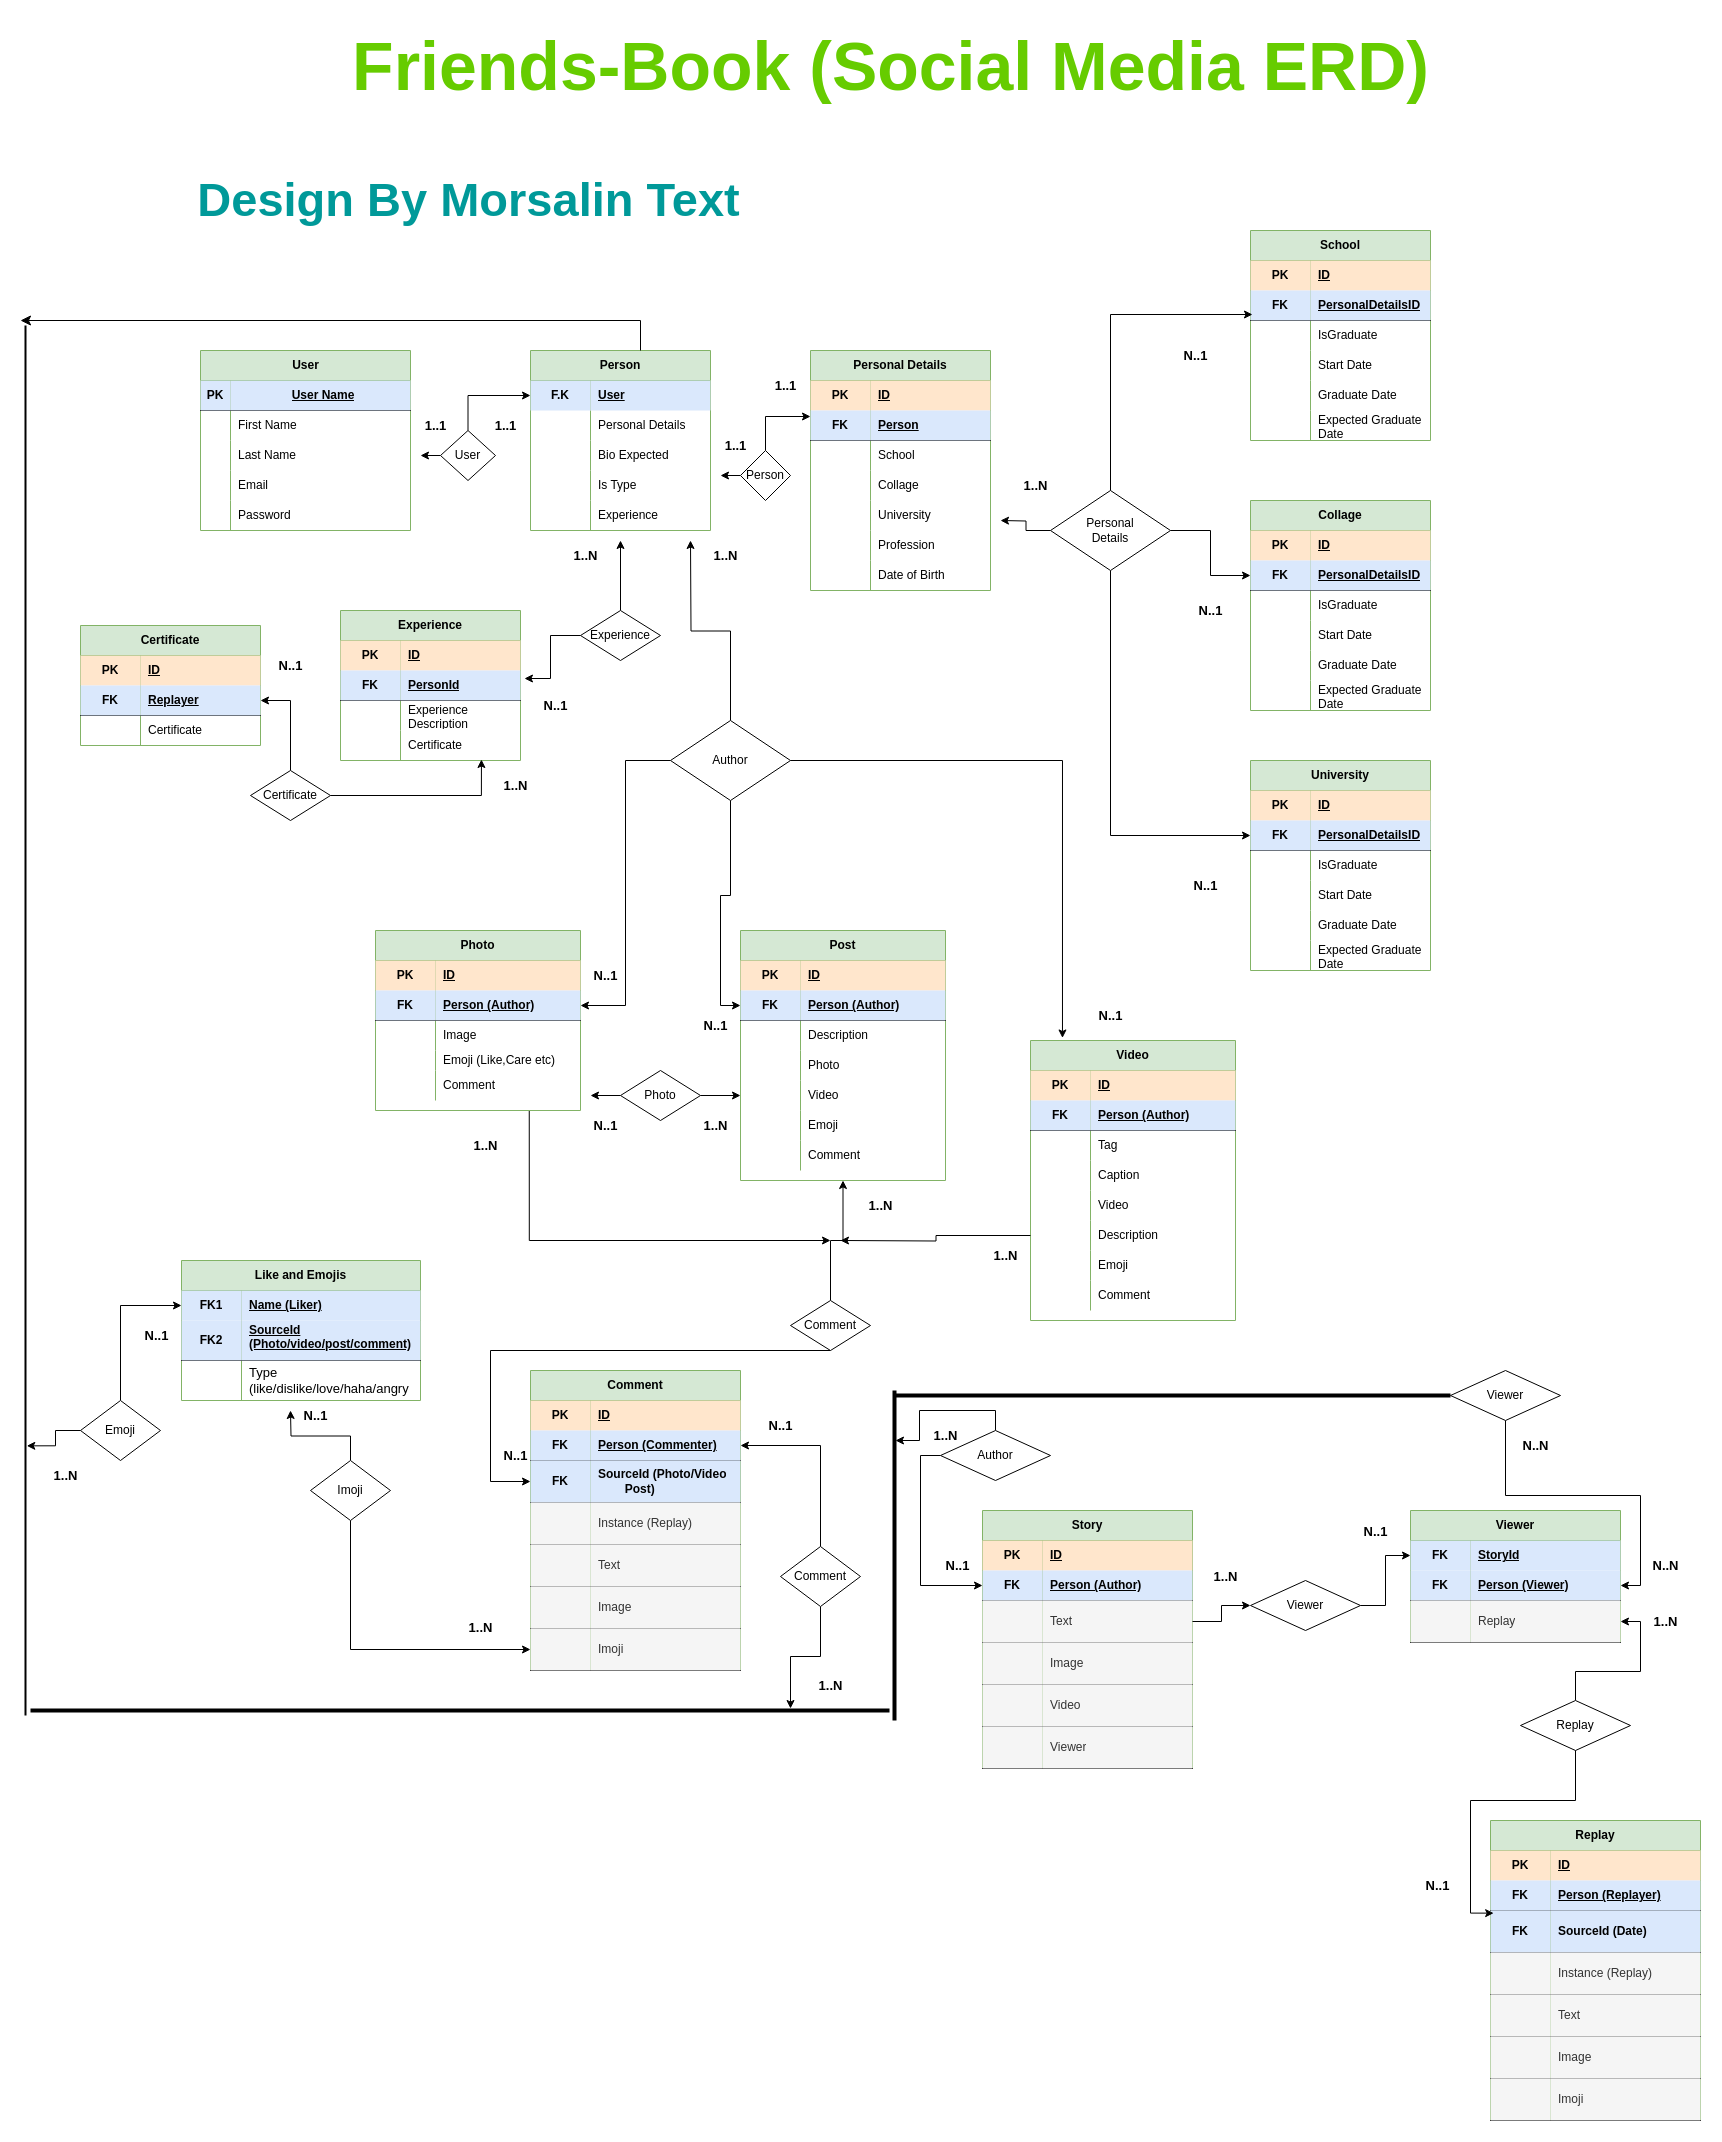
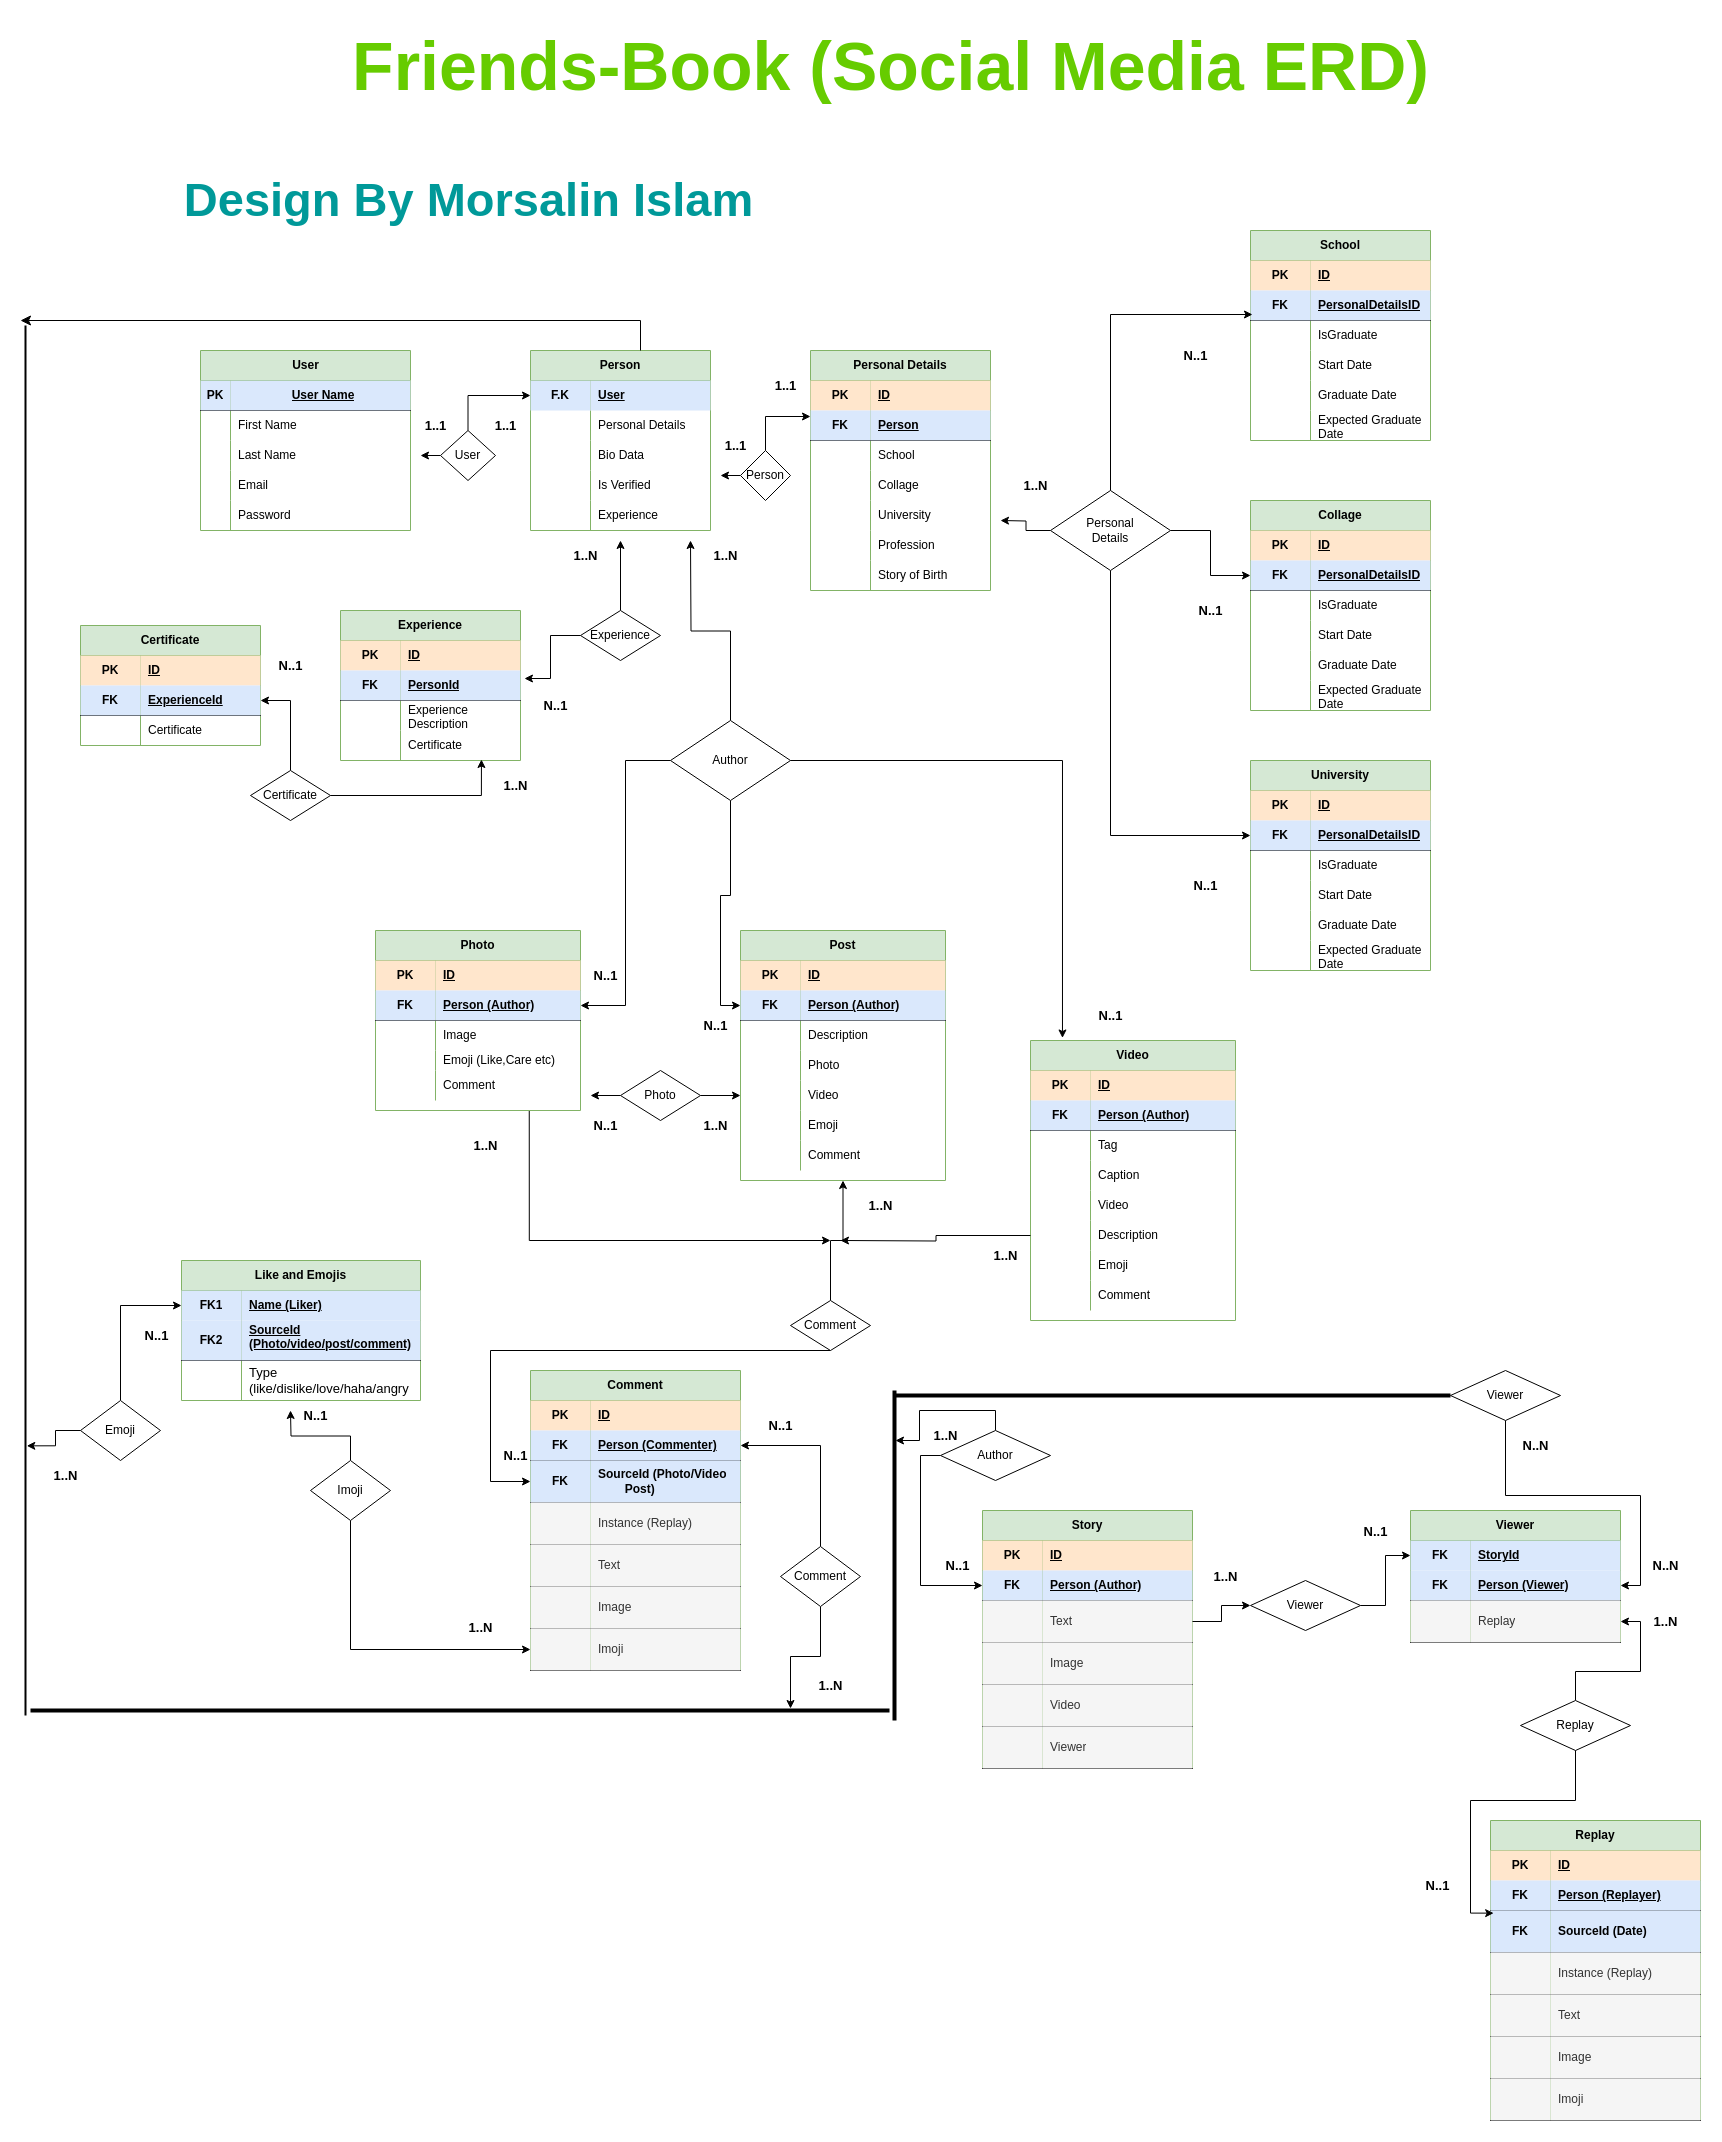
(469, 201) -> (469, 201)
(636, 456) -> (622, 456)
(620, 486) -> (631, 486)
(918, 576) -> (921, 576)
(174, 701) -> (187, 701)
